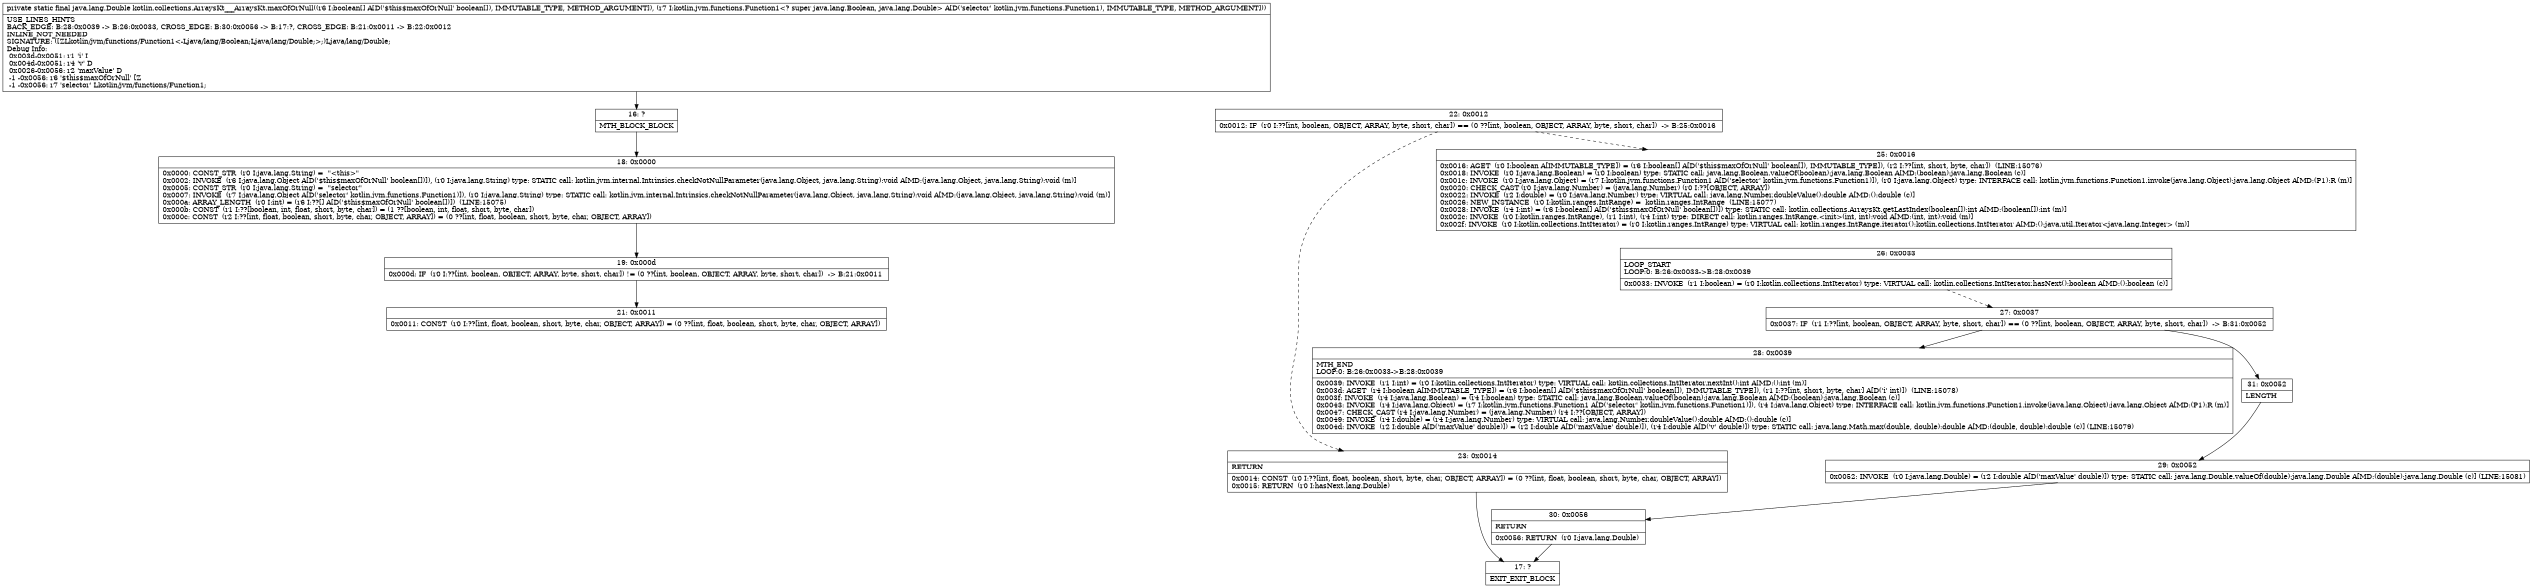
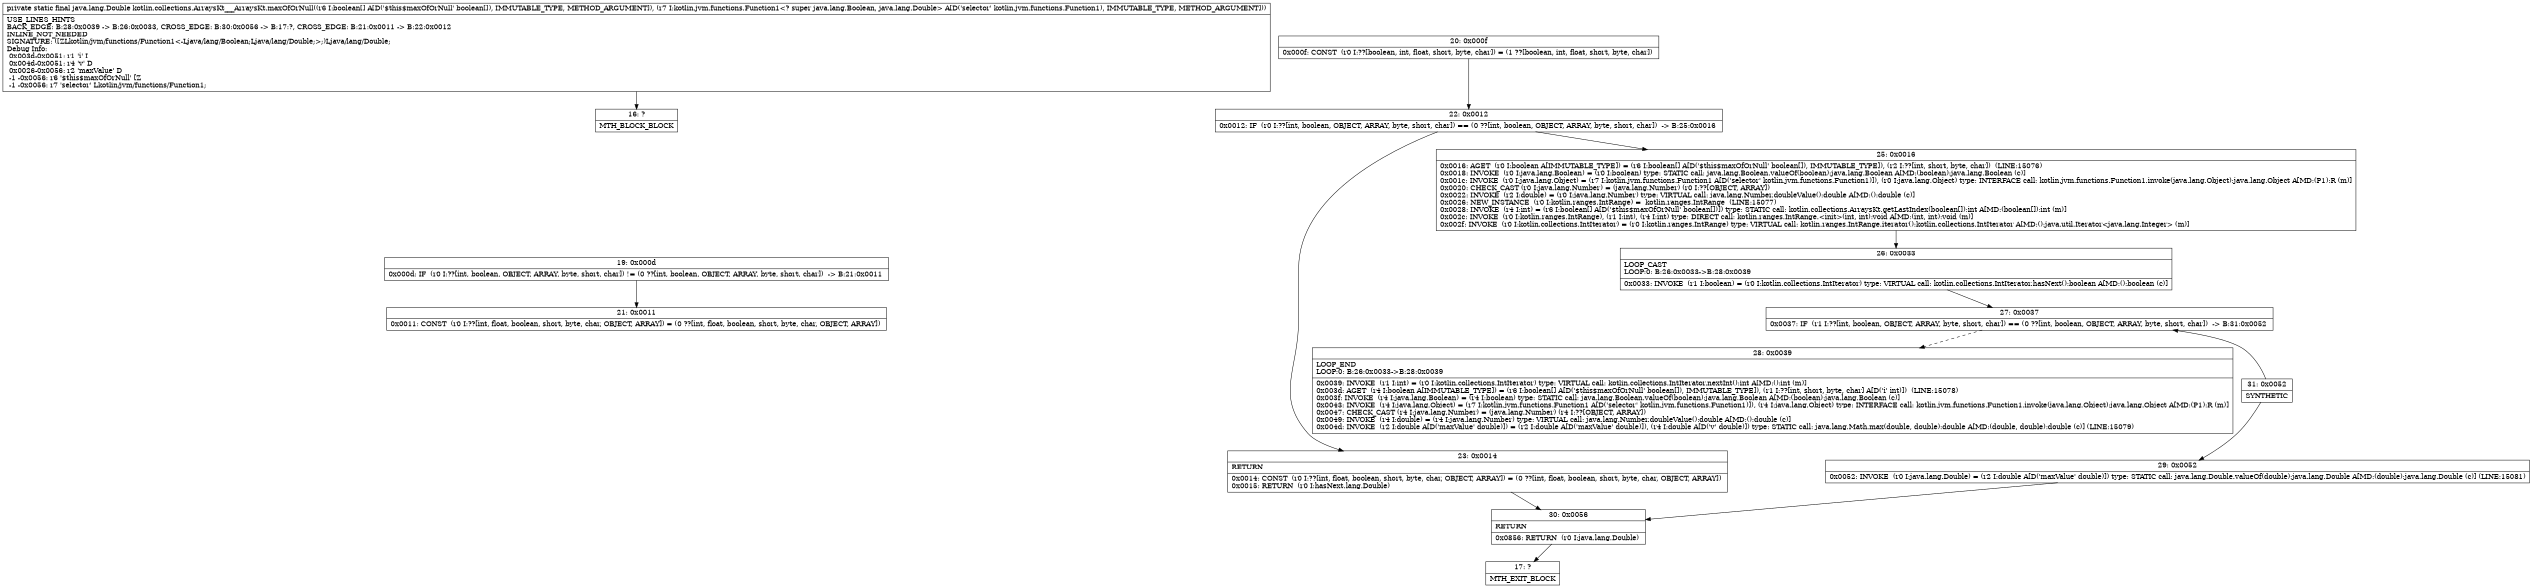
none -> (1469, 47)
(1589, 140) -> (1589, 140)
(637, 190) -> none
none -> (1896, 237)
(1647, 265) -> (1645, 265)
(1299, 268) -> (1299, 268)
(1967, 298) -> (1967, 298)
(1953, 338) -> (1953, 338)
(2217, 341) -> (2230, 342)
(1335, 365) -> (1336, 365)
(2261, 396) -> (2267, 396)
(1480, 528) -> (1524, 500)
(1568, 538) -> (1568, 538)
(1522, 579) -> (1523, 579)
